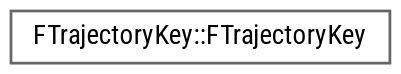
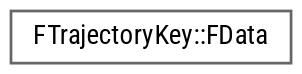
(200, 37) -> (151, 37)
